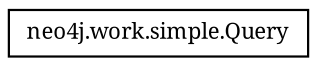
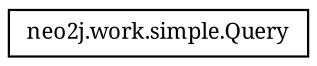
(158, 33) -> (158, 33)
